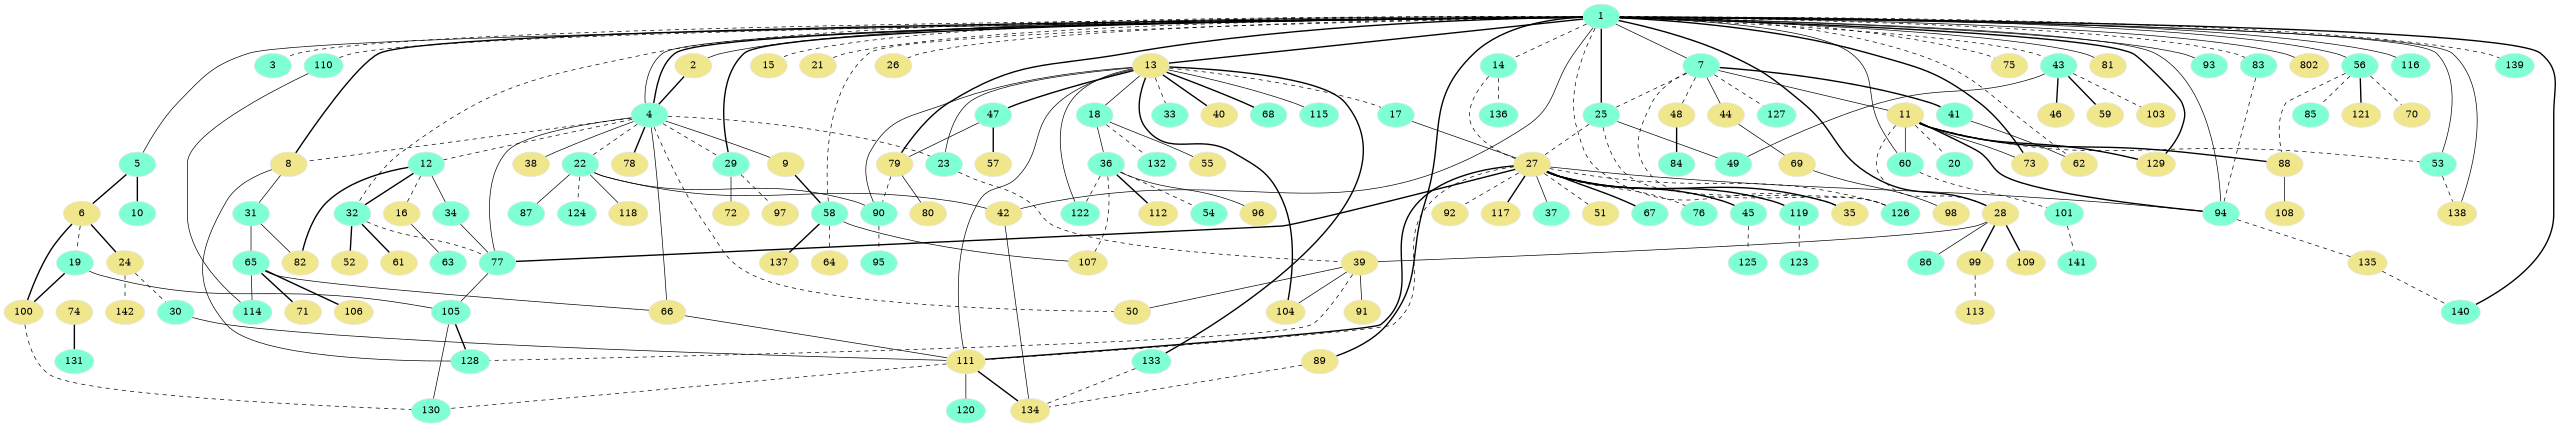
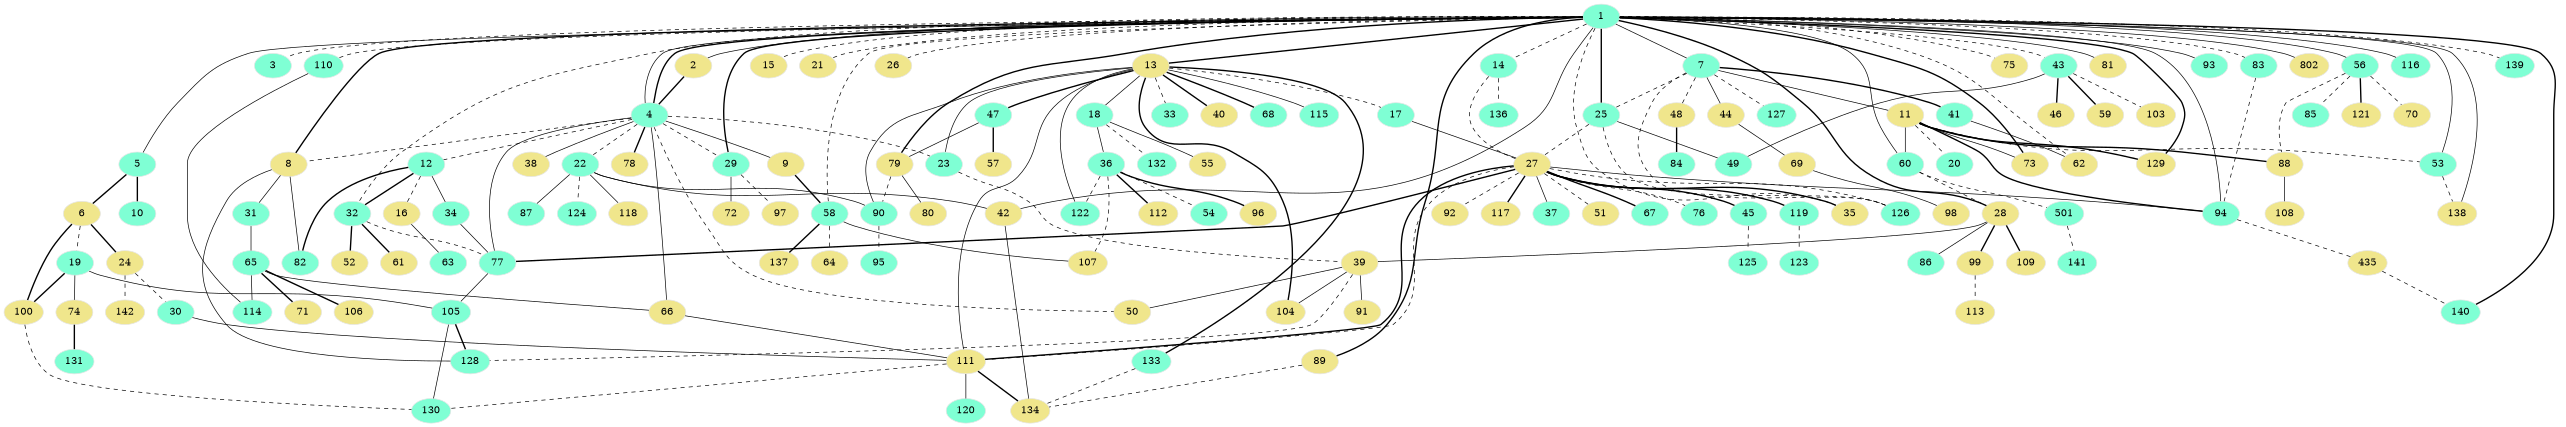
(1880, 175) -> (1951, 188)
(1166, 186) -> (1166, 186)
(2064, 214) -> (2064, 214)
(276, 238) -> (294, 214)
(300, 263) -> (300, 263)
(2367, 263) -> (2367, 263)
none -> (75, 288)
